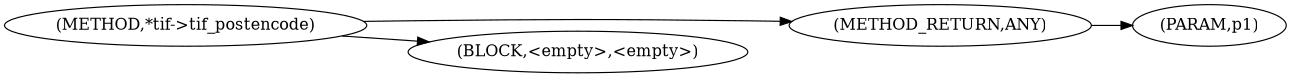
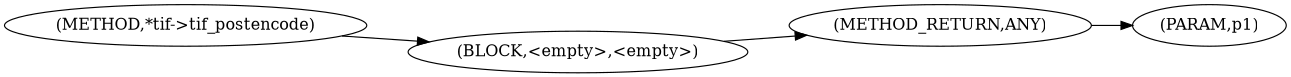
(572, 20) -> (759, 39)
